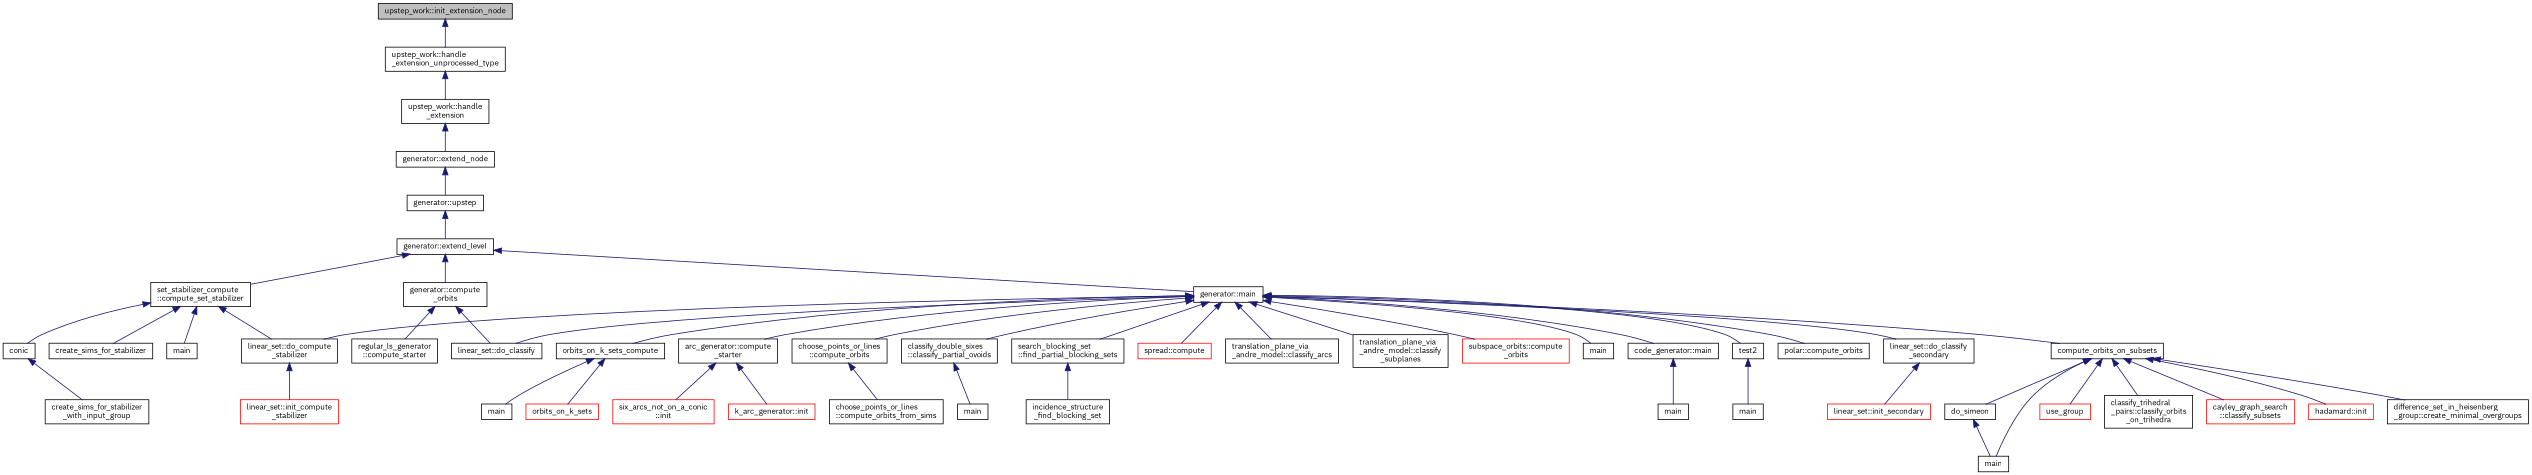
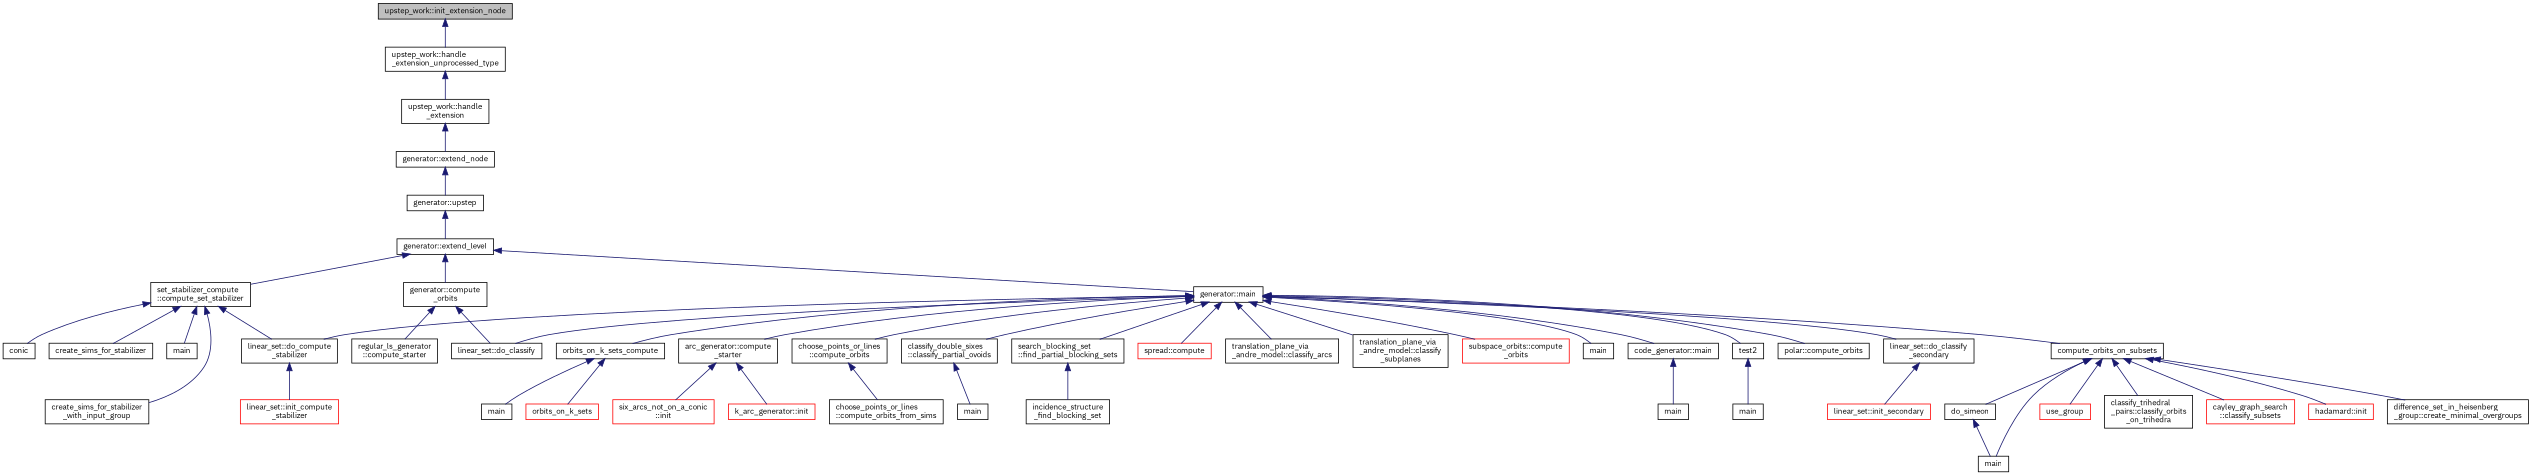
(58, 382) -> (200, 372)
